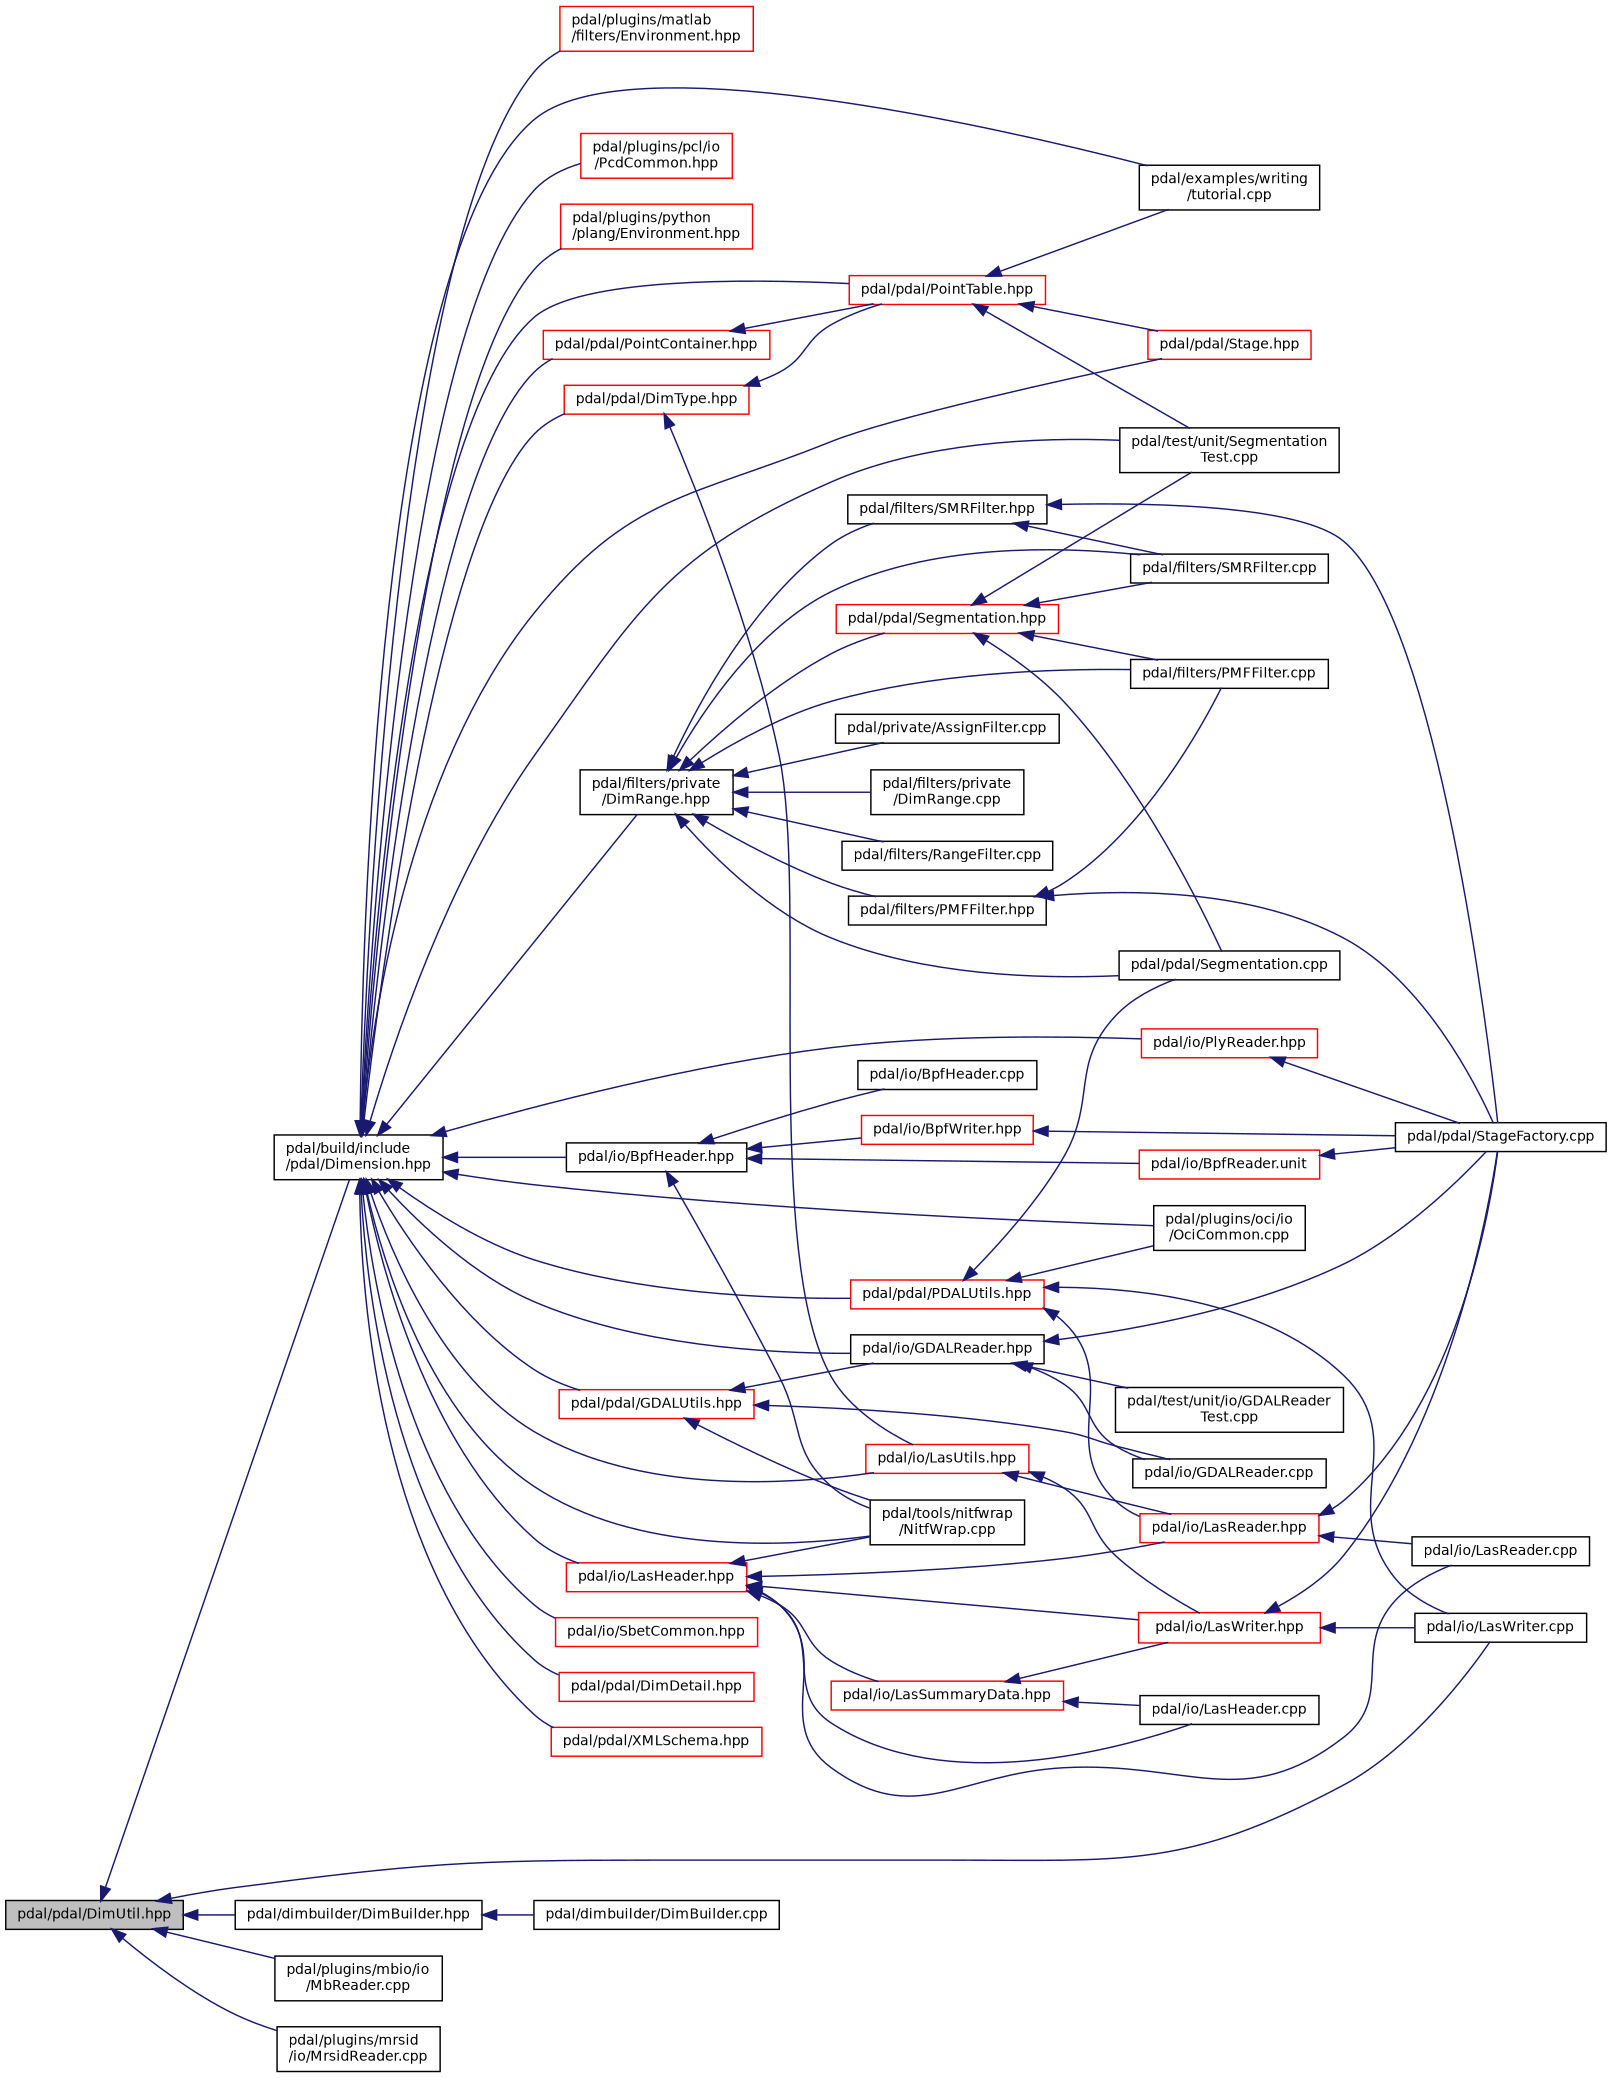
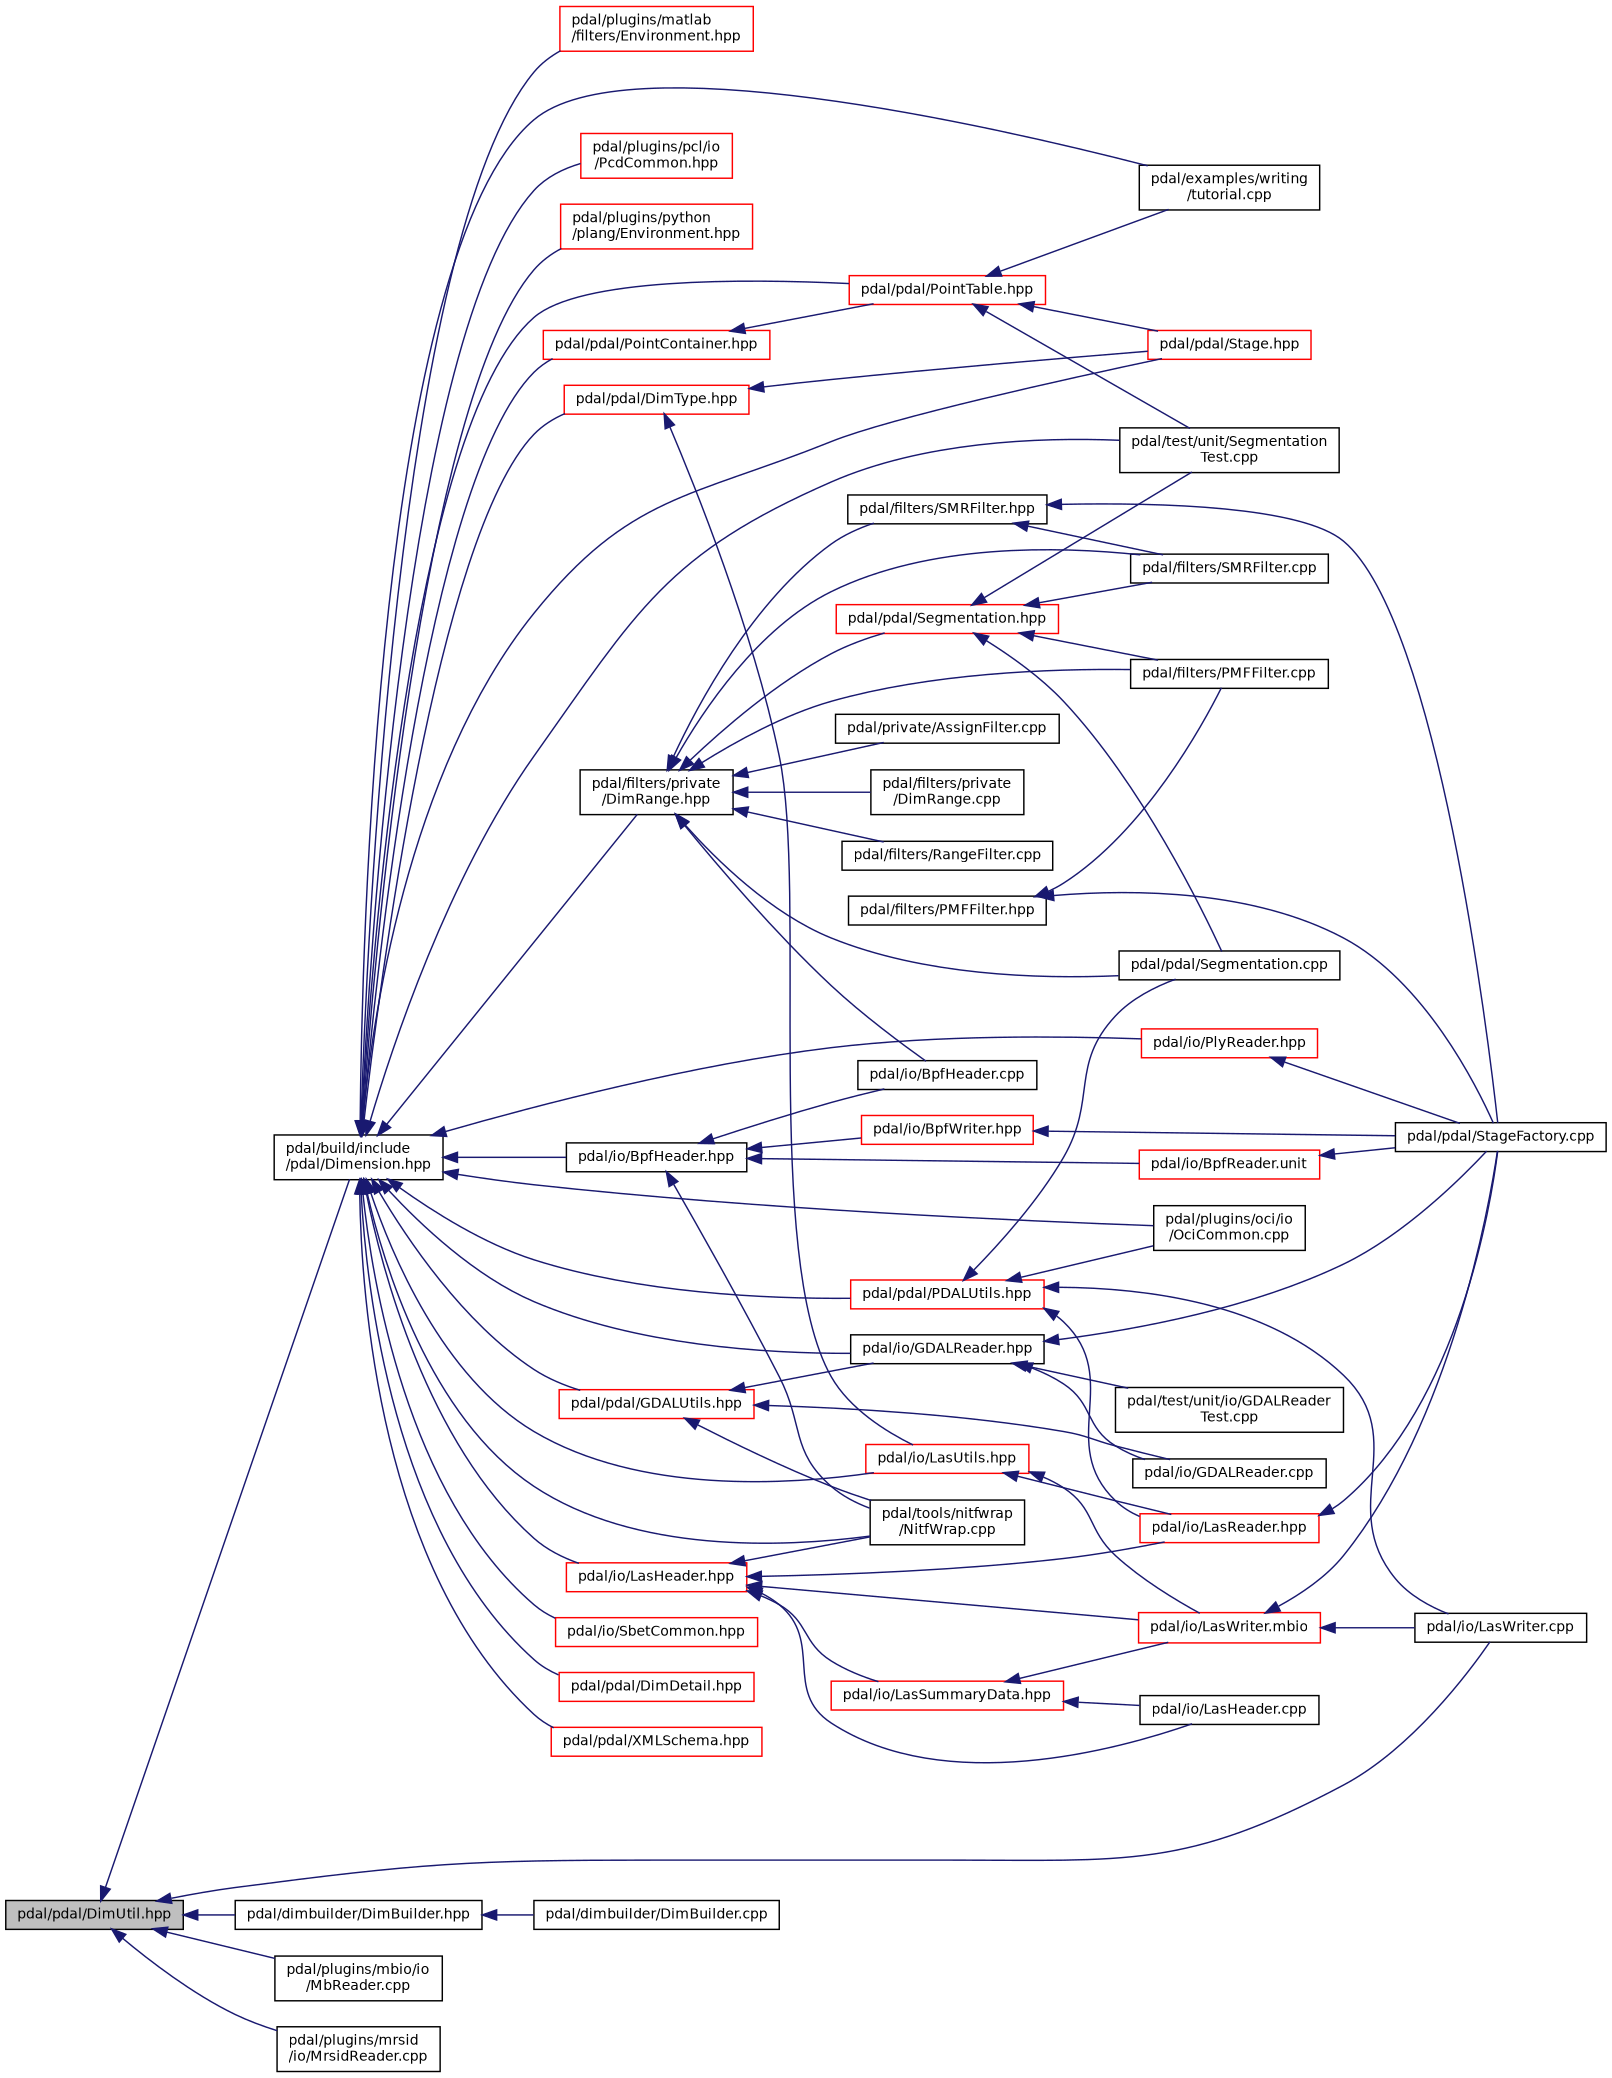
(816, 336) -> (956, 368)
(776, 859) -> (803, 958)
(1501, 1551) -> none
(1229, 1628) -> (1229, 1628)
